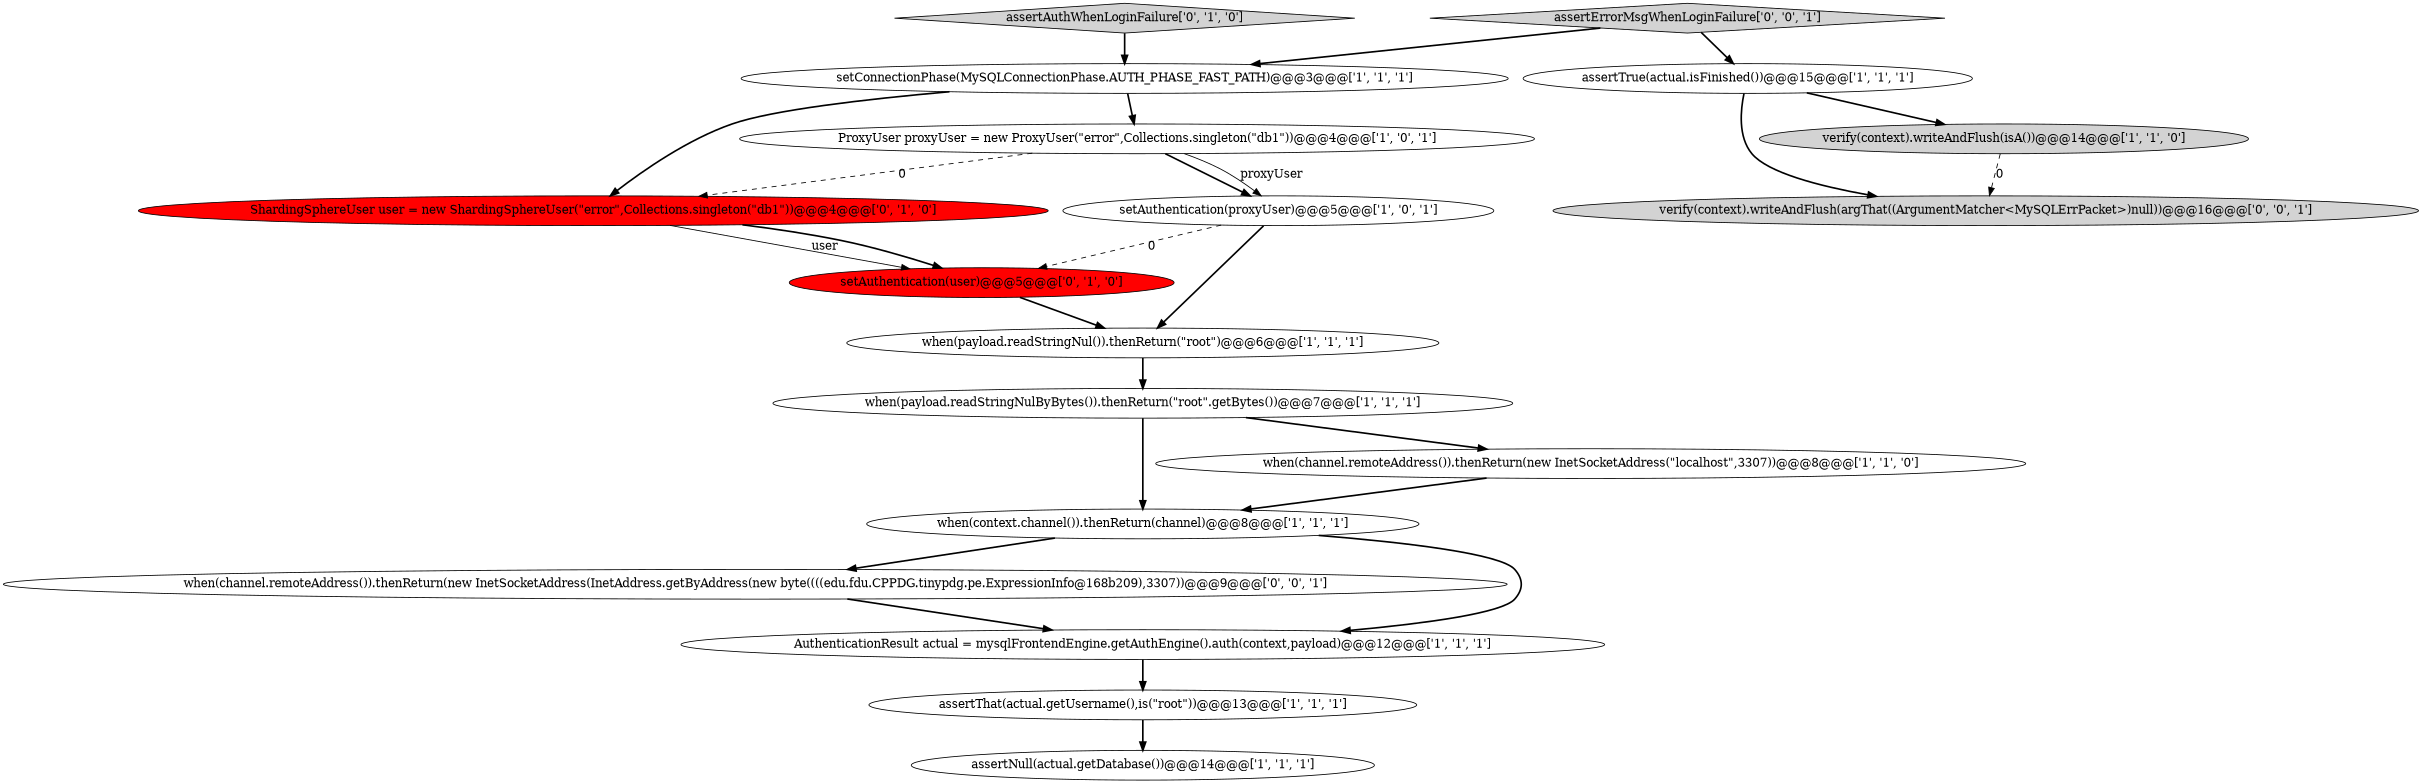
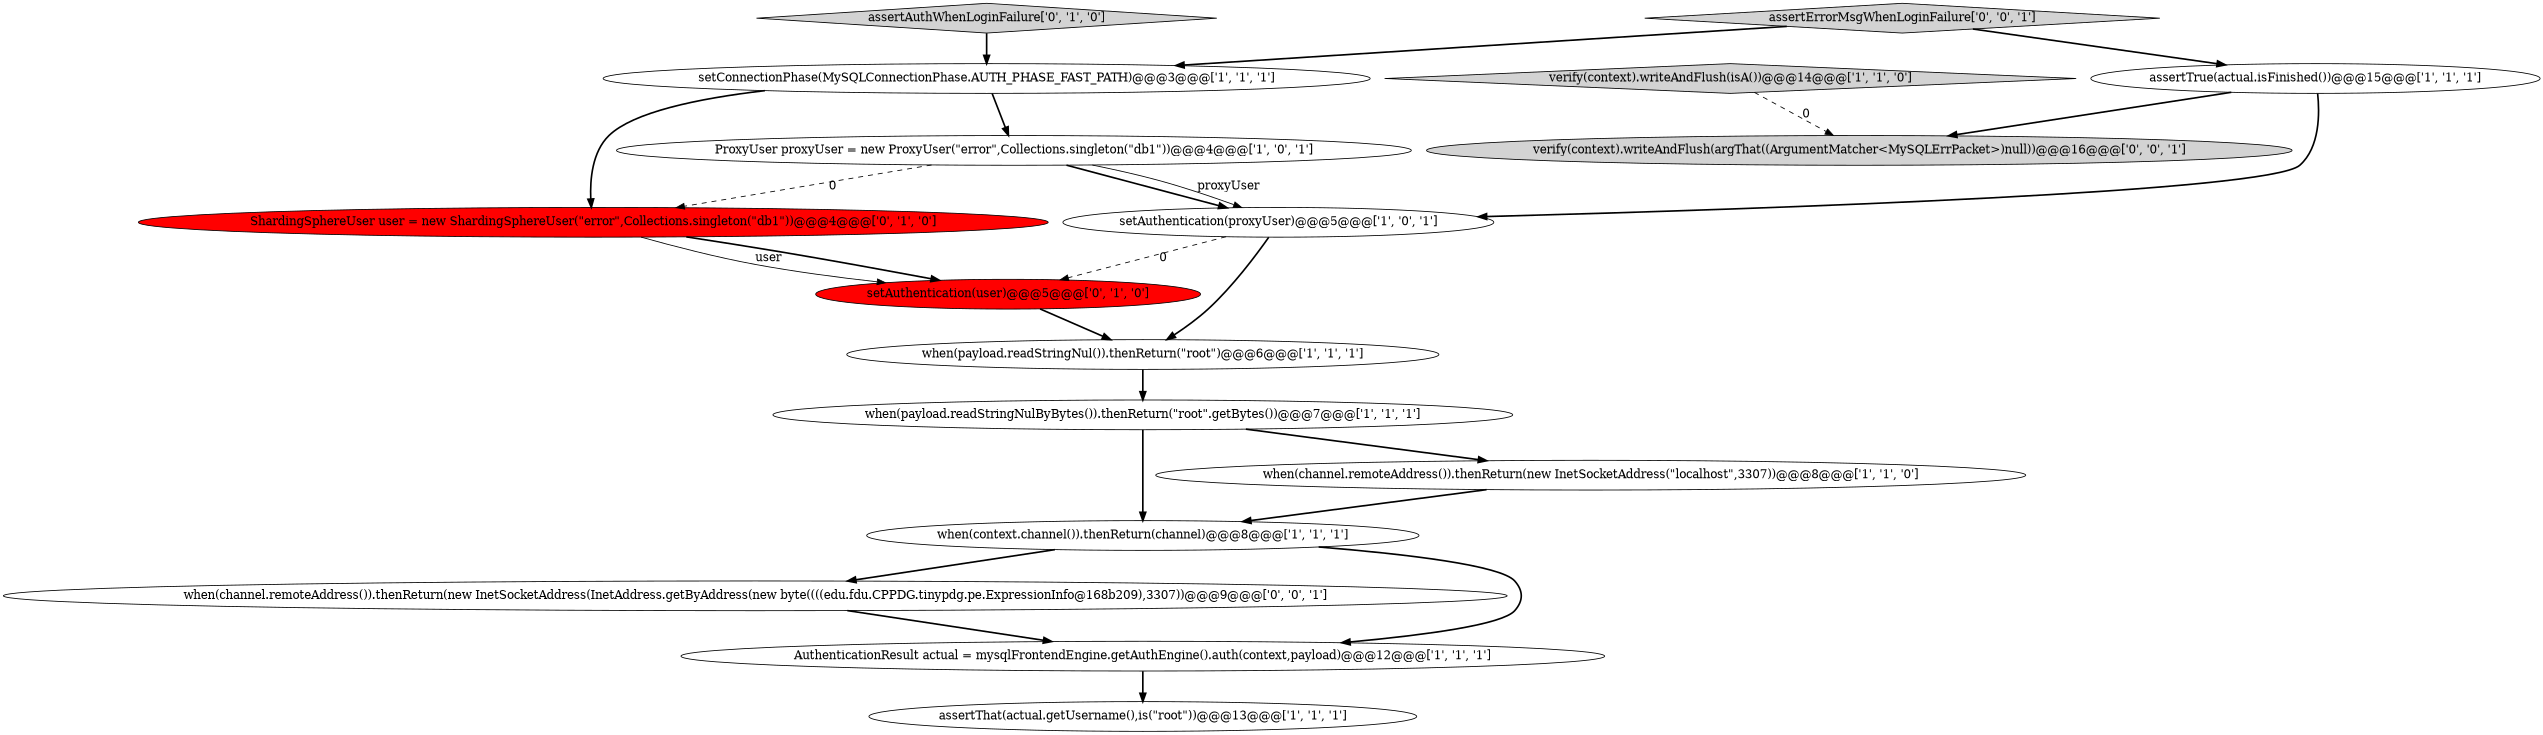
(1872, 108) -> (1933, 201)
(2004, 139) -> (1730, 79)
(1143, 765) -> none
